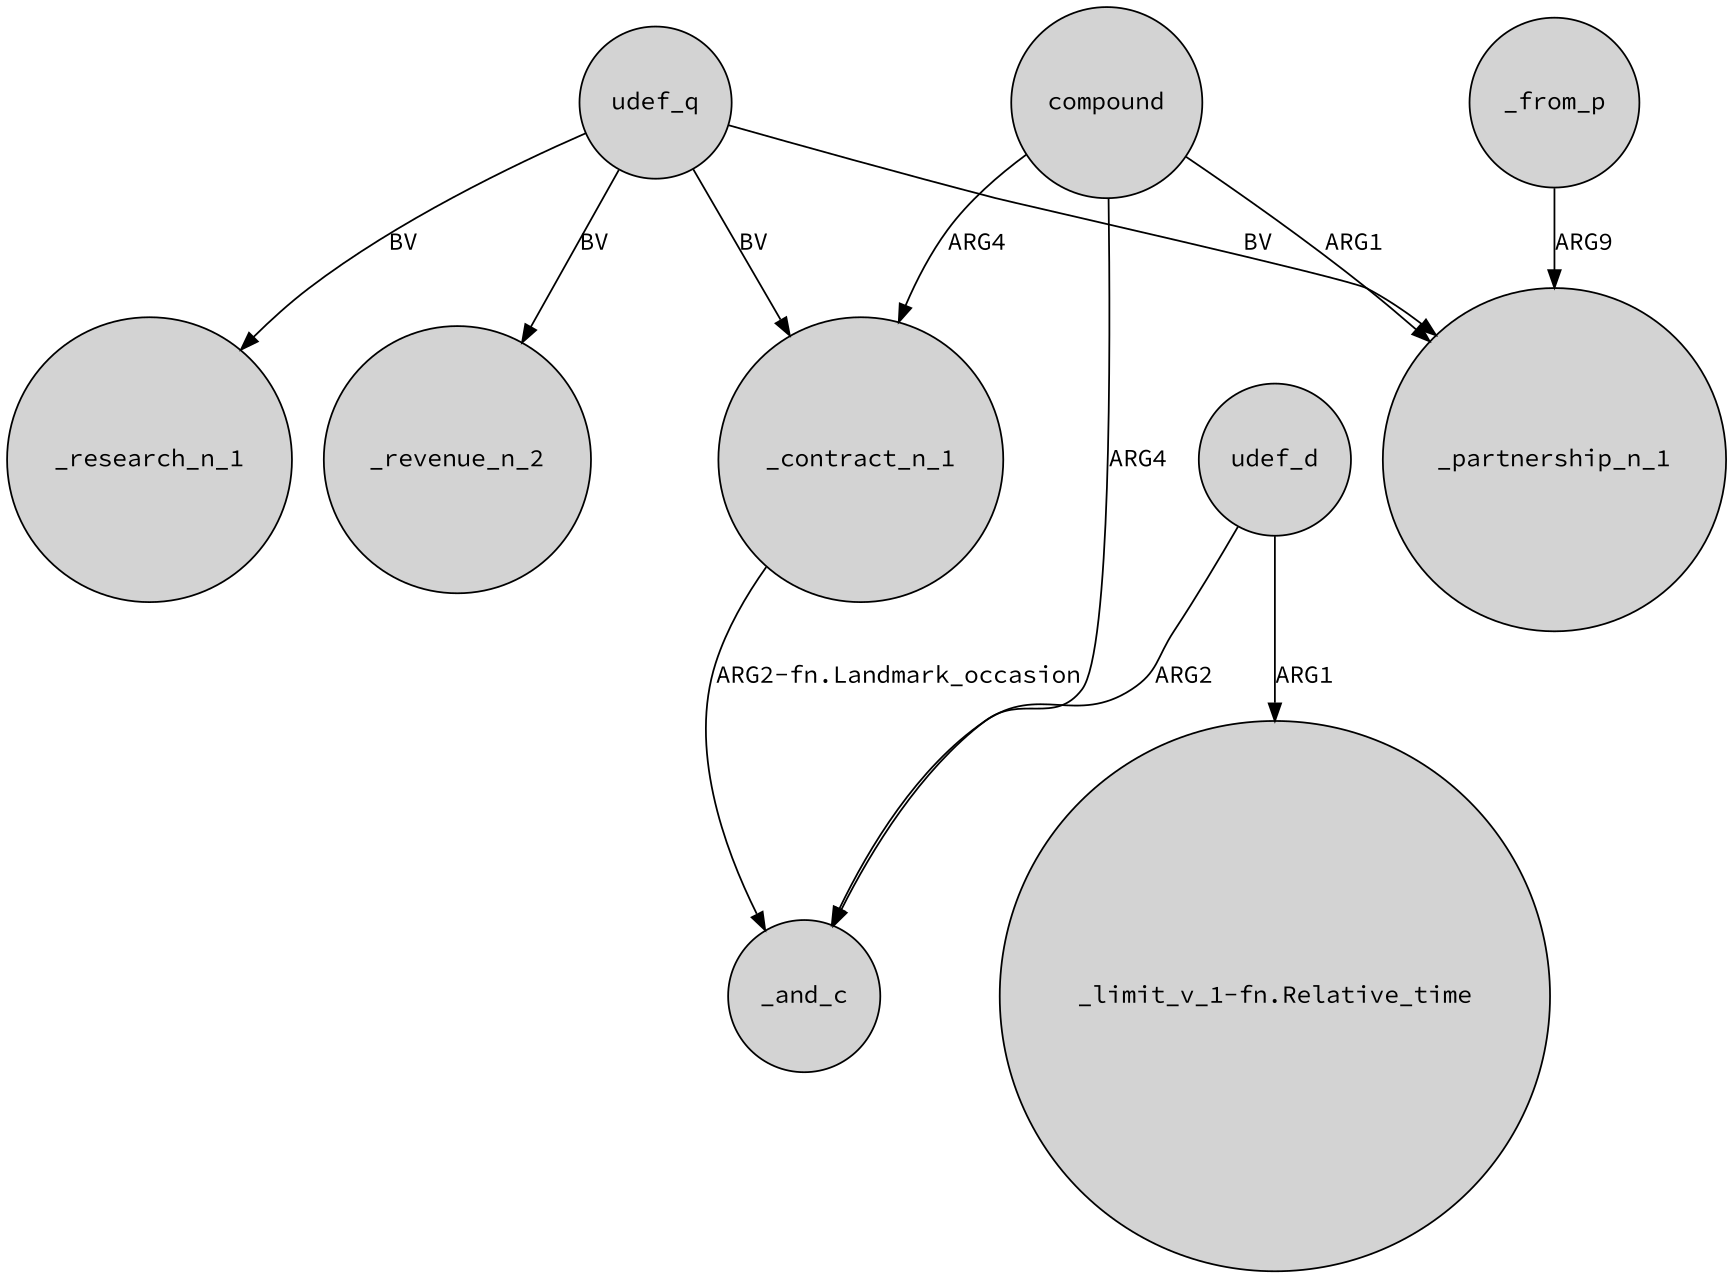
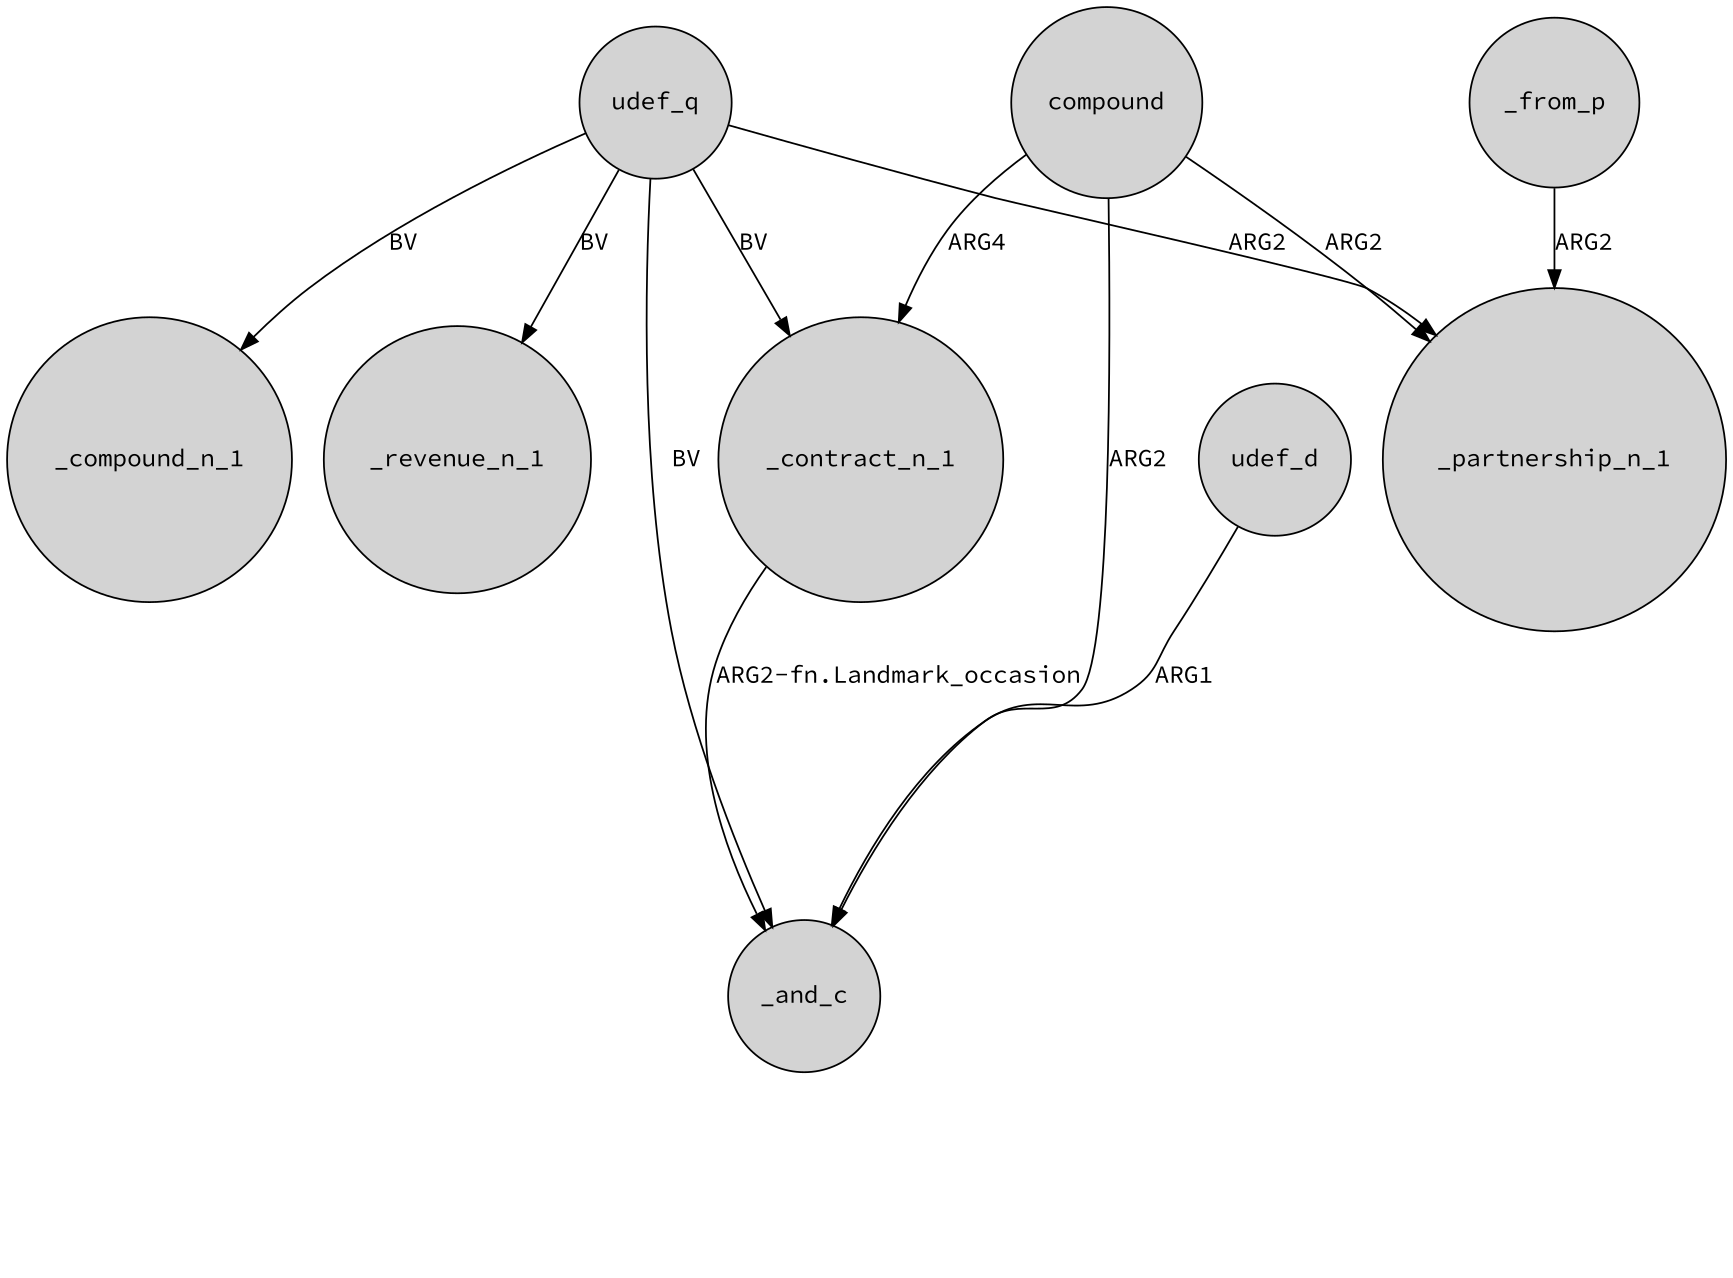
(1258, 243) -> (1258, 243)
(1355, 243) -> (1355, 243)
(1585, 243) -> (1585, 243)
(150, 460) -> (150, 460)
(457, 460) -> (457, 460)
(1139, 460) -> (1139, 460)
none -> (660, 553)
(1185, 676) -> (1185, 676)
(1275, 996) -> none
